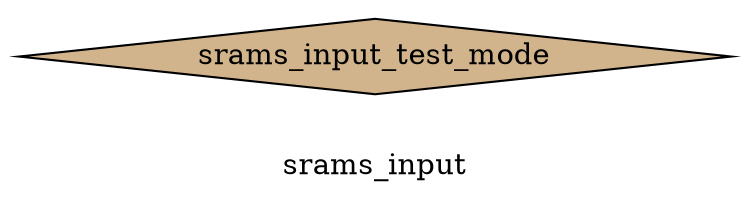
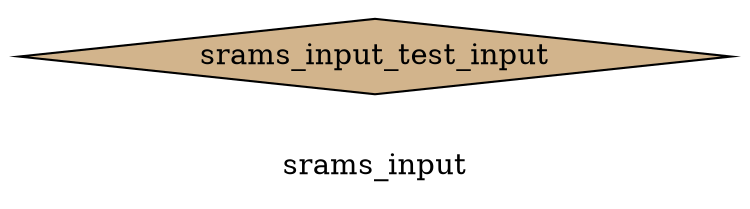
(375, 57) -> (375, 57)
